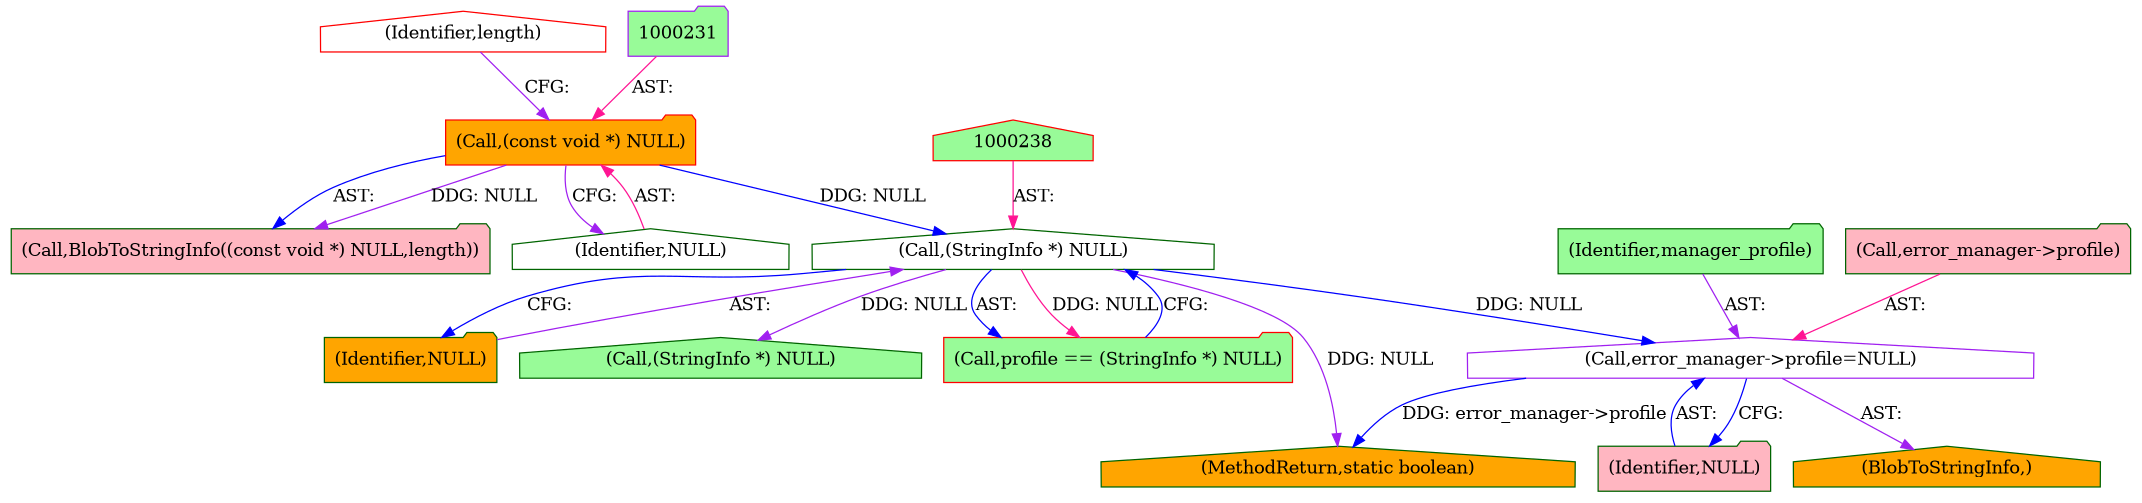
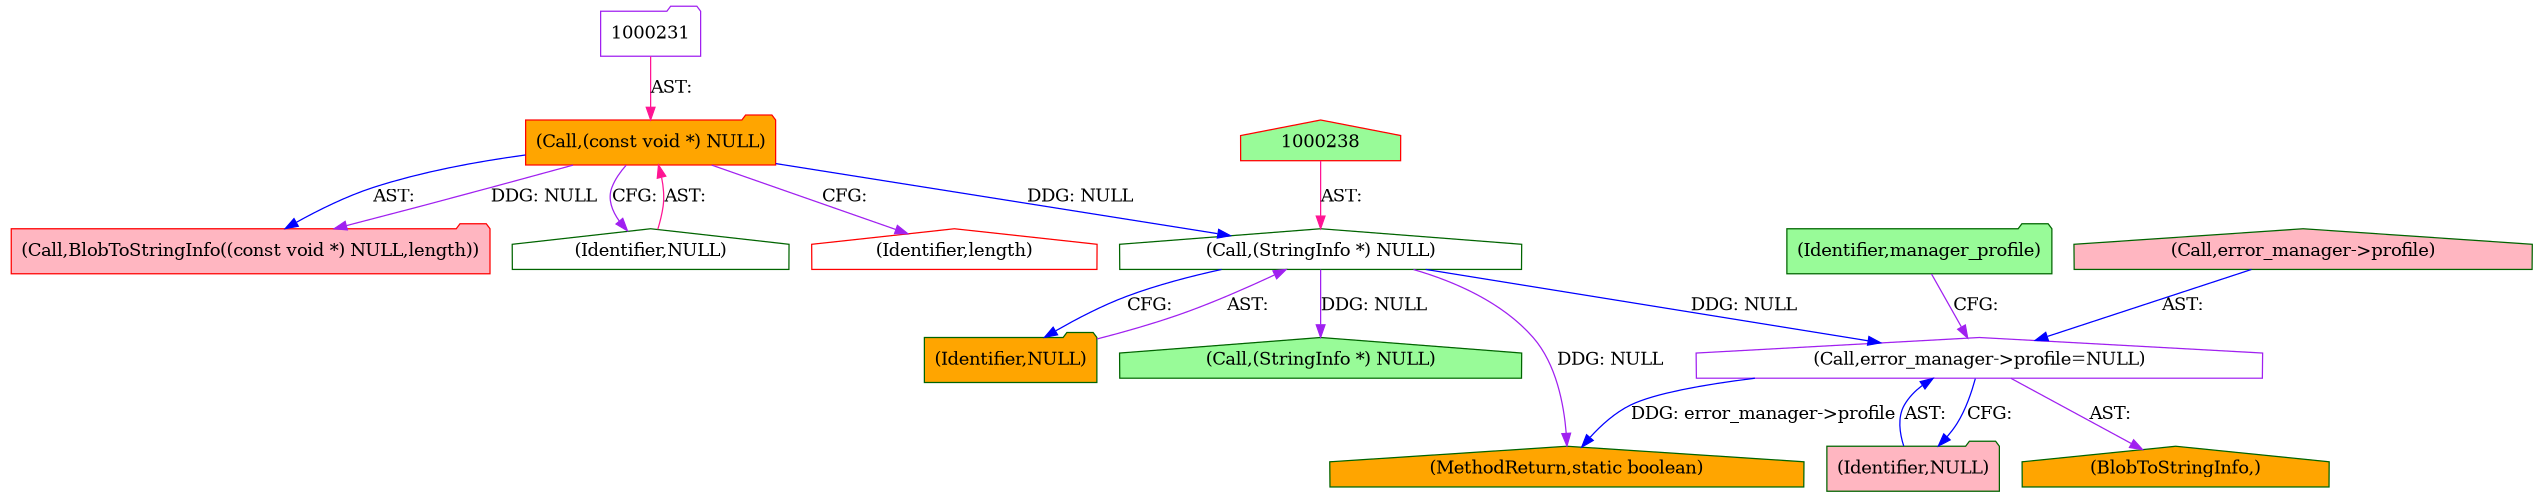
(678, 34) -> (651, 34)
(510, 81) -> (804, 197)
(251, 251) -> (251, 251)
(1988, 251) -> (2303, 251)
(1872, 304) -> (2149, 303)
(1748, 306) -> (1979, 306)
(1118, 360) -> none
